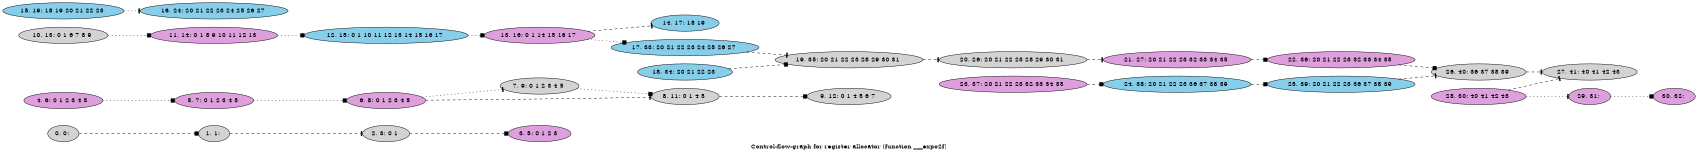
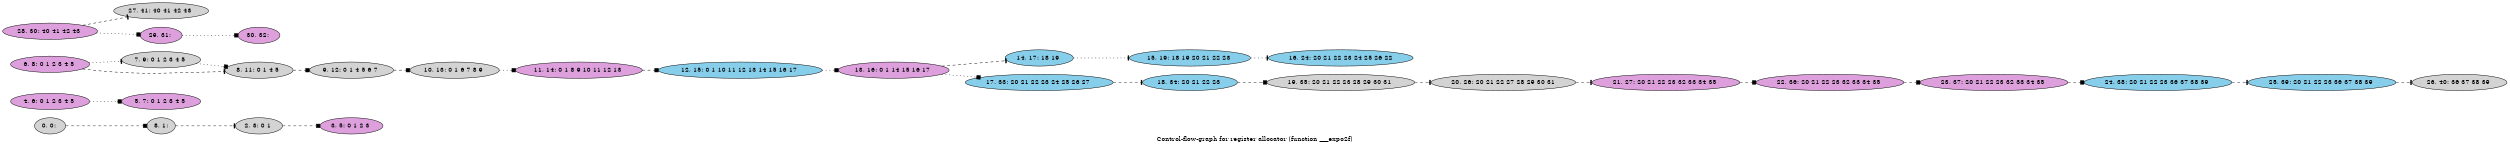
(214, 11) -> (1341, 58)
(288, 35) -> (648, 70)
(766, 54) -> (1127, 82)
none -> (1100, 58)
(1013, 60) -> (1503, 82)
(1415, 66) -> (1910, 82)
none -> (399, 70)
(1533, 72) -> none
(1257, 84) -> (2239, 82)
(1546, 96) -> (116, 34)
(298, 101) -> none
(214, 134) -> (161, 126)
